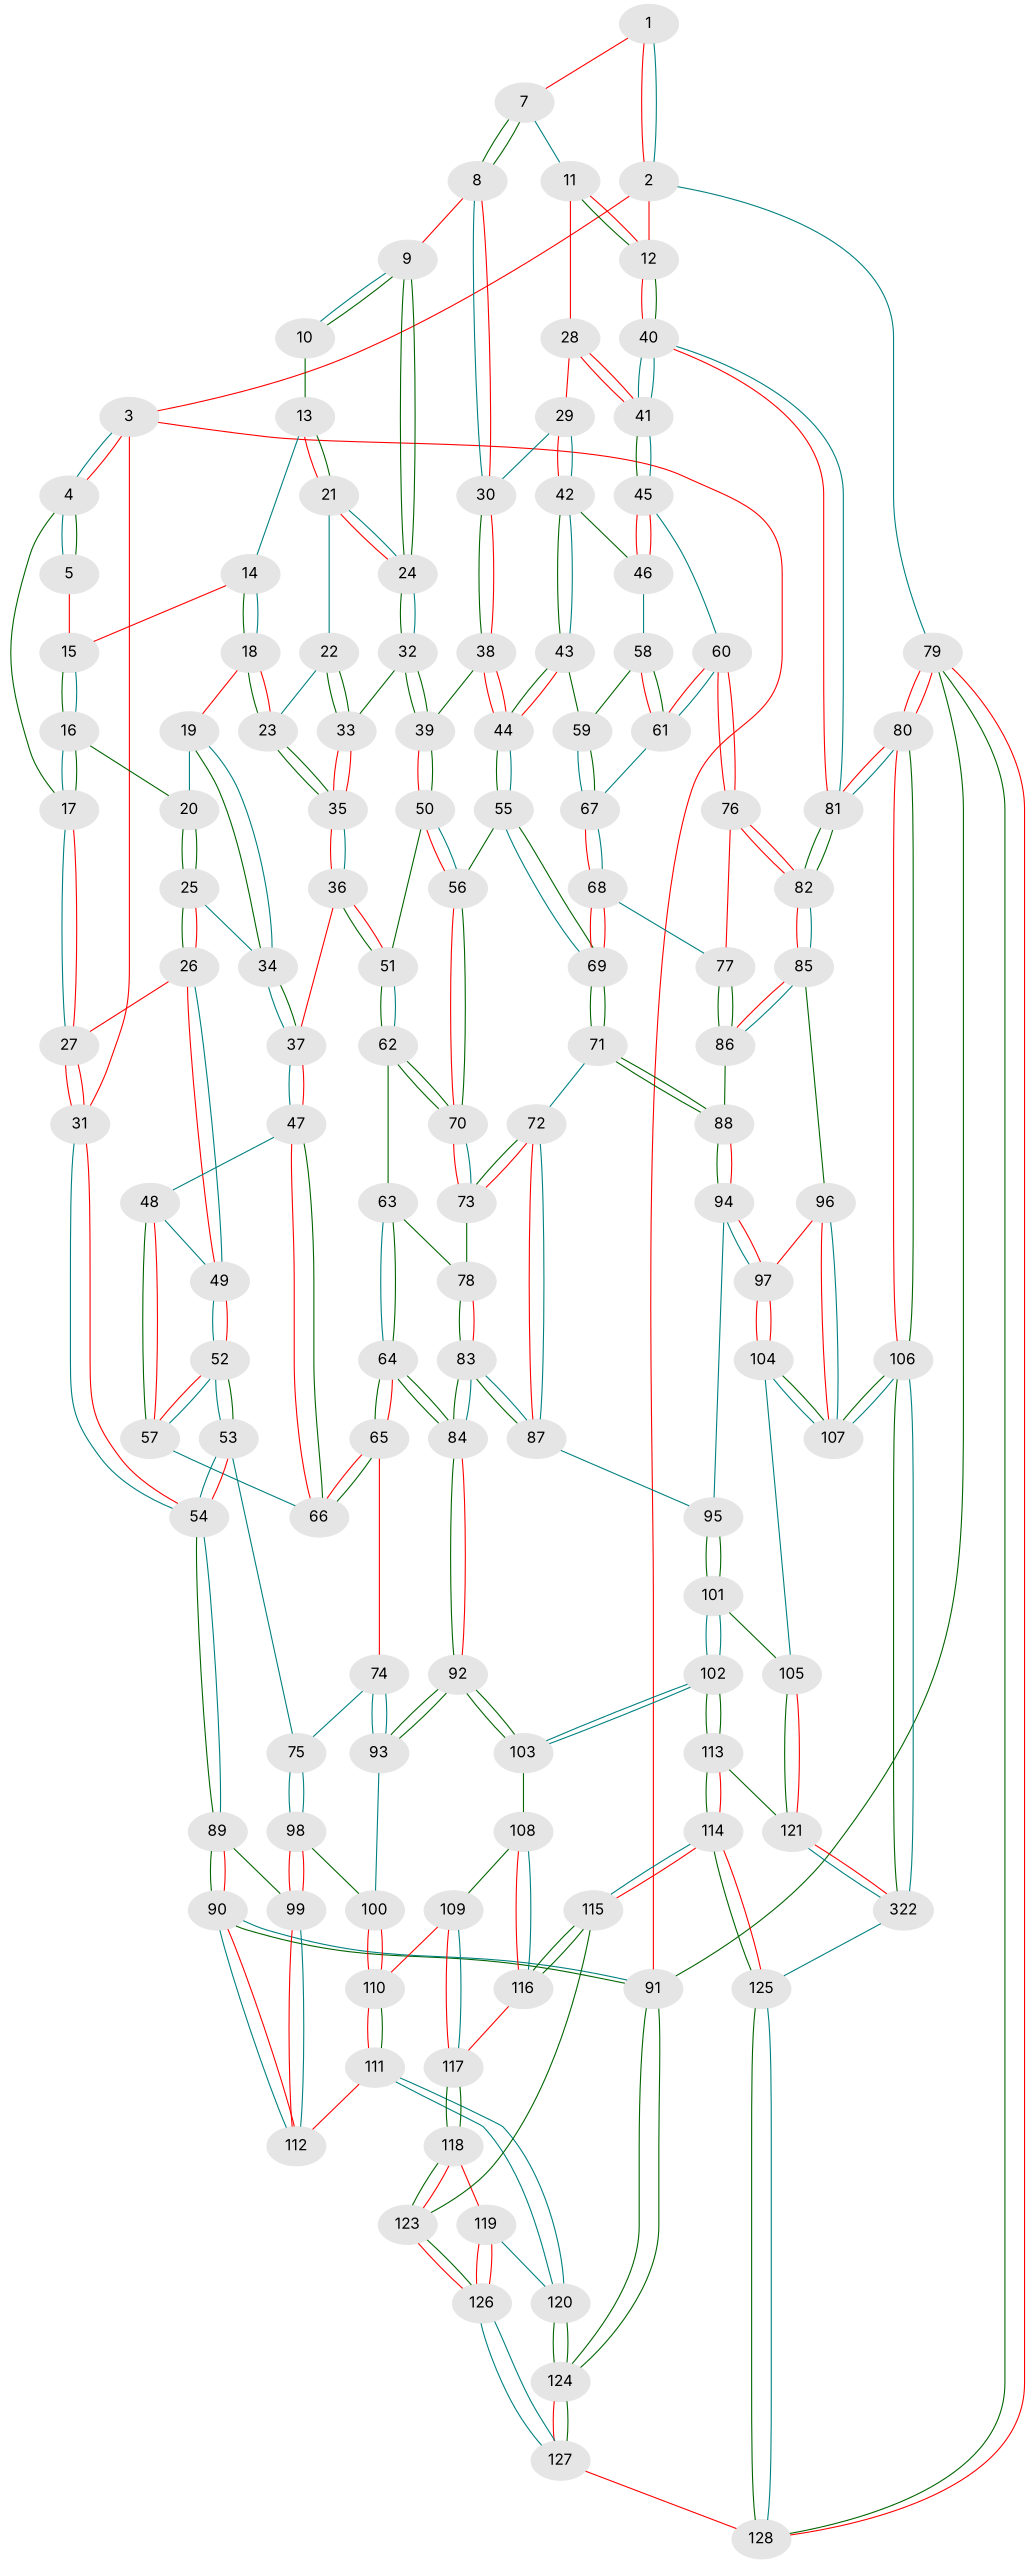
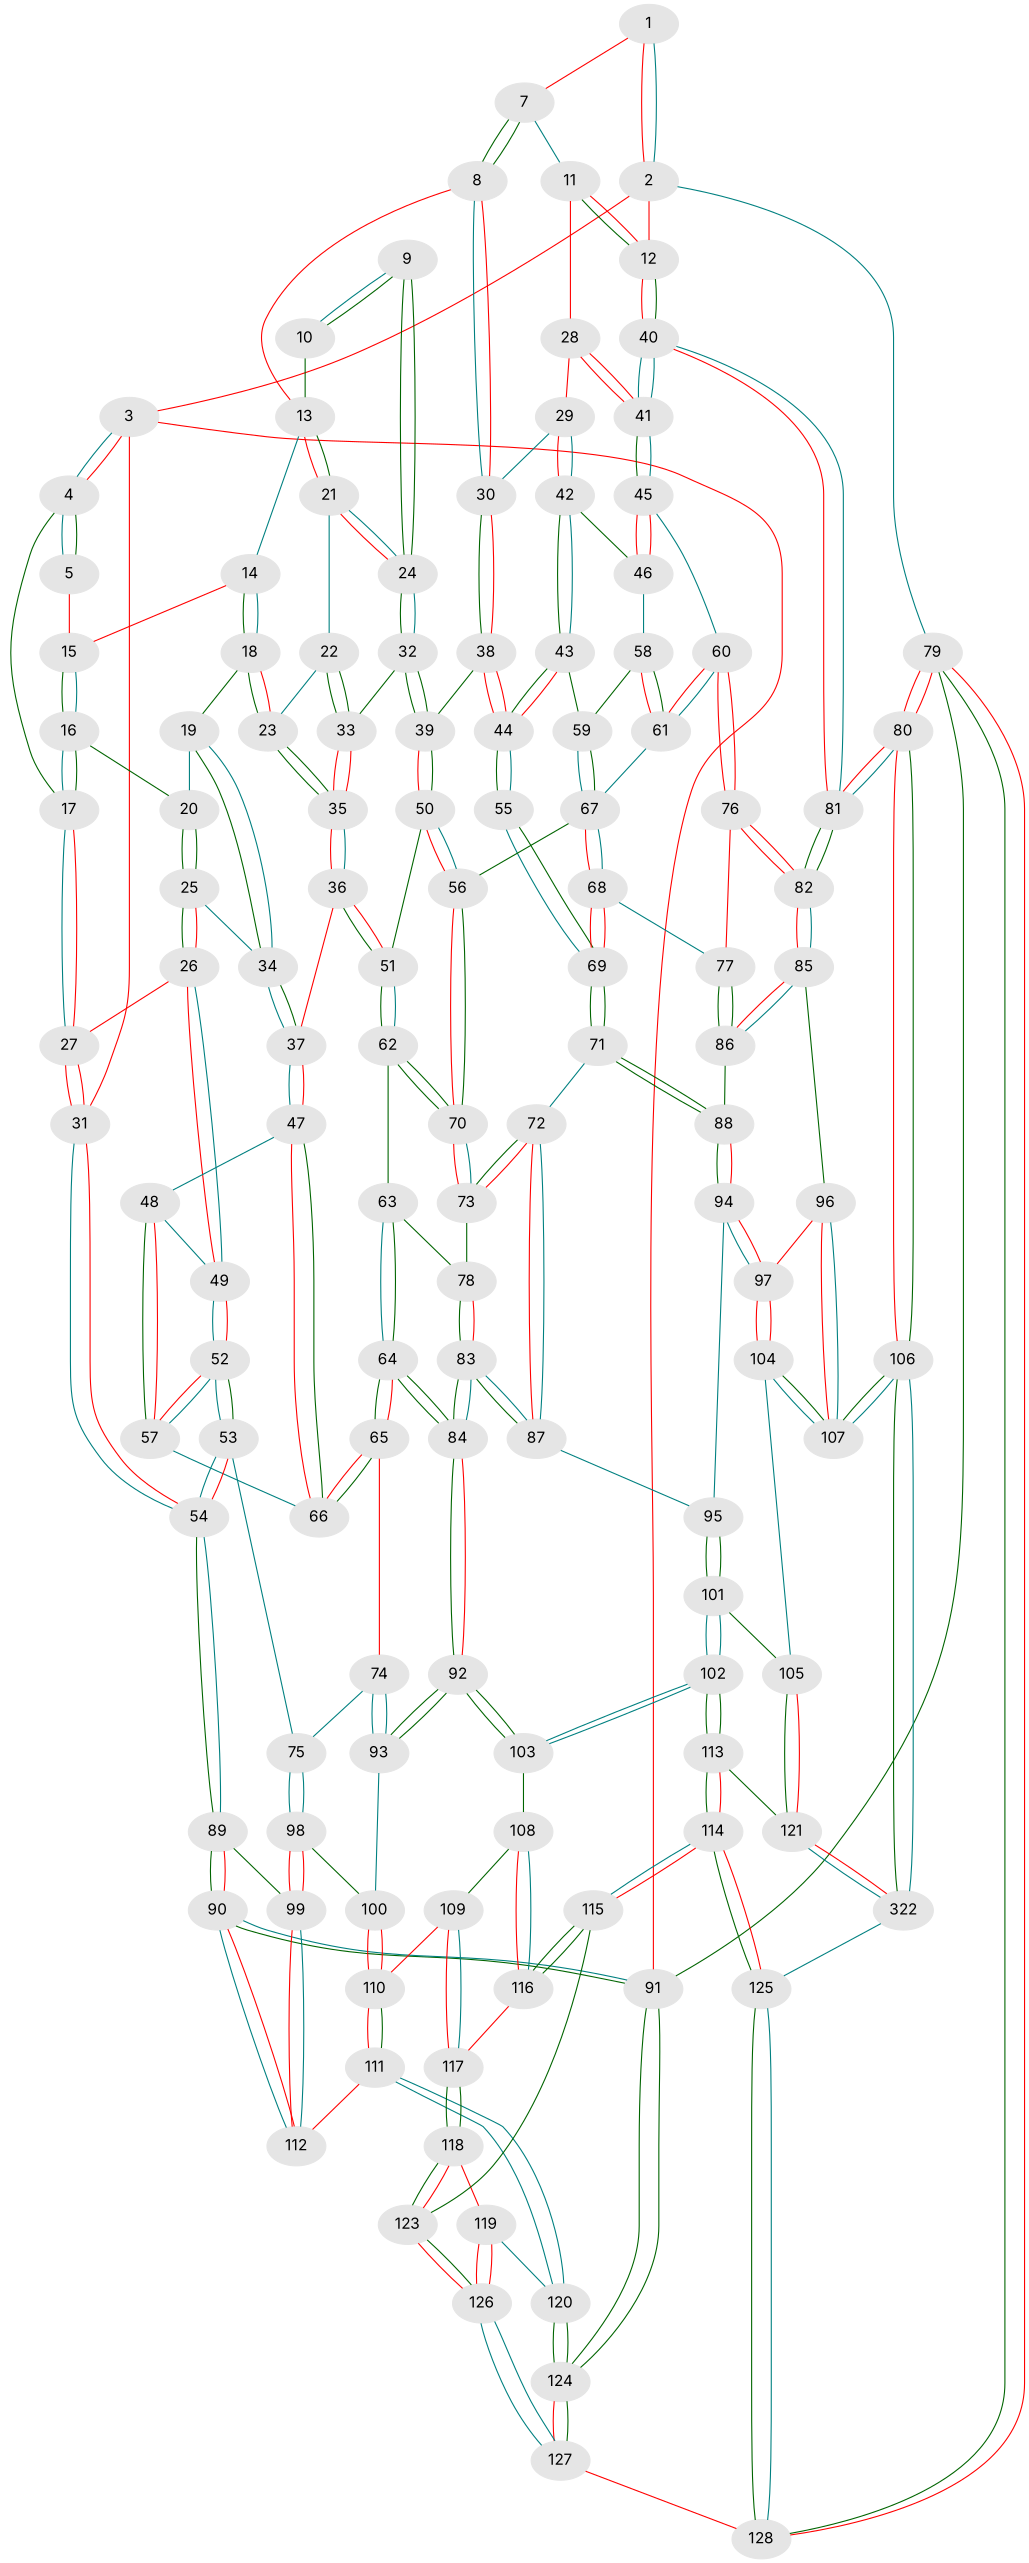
(443, 221) -> (310, 264)
(220, 692) -> (220, 692)
(481, 849) -> (524, 849)
